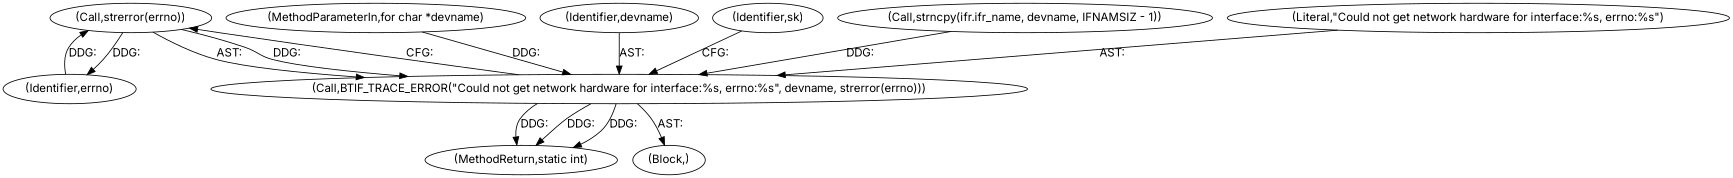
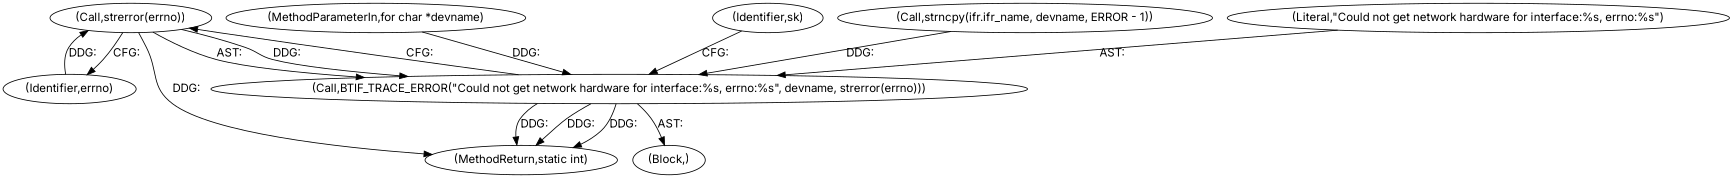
(619, 18) -> none
(1025, 18) -> (1025, 18)
(128, 53) -> (128, 53)
none -> (256, 133)
